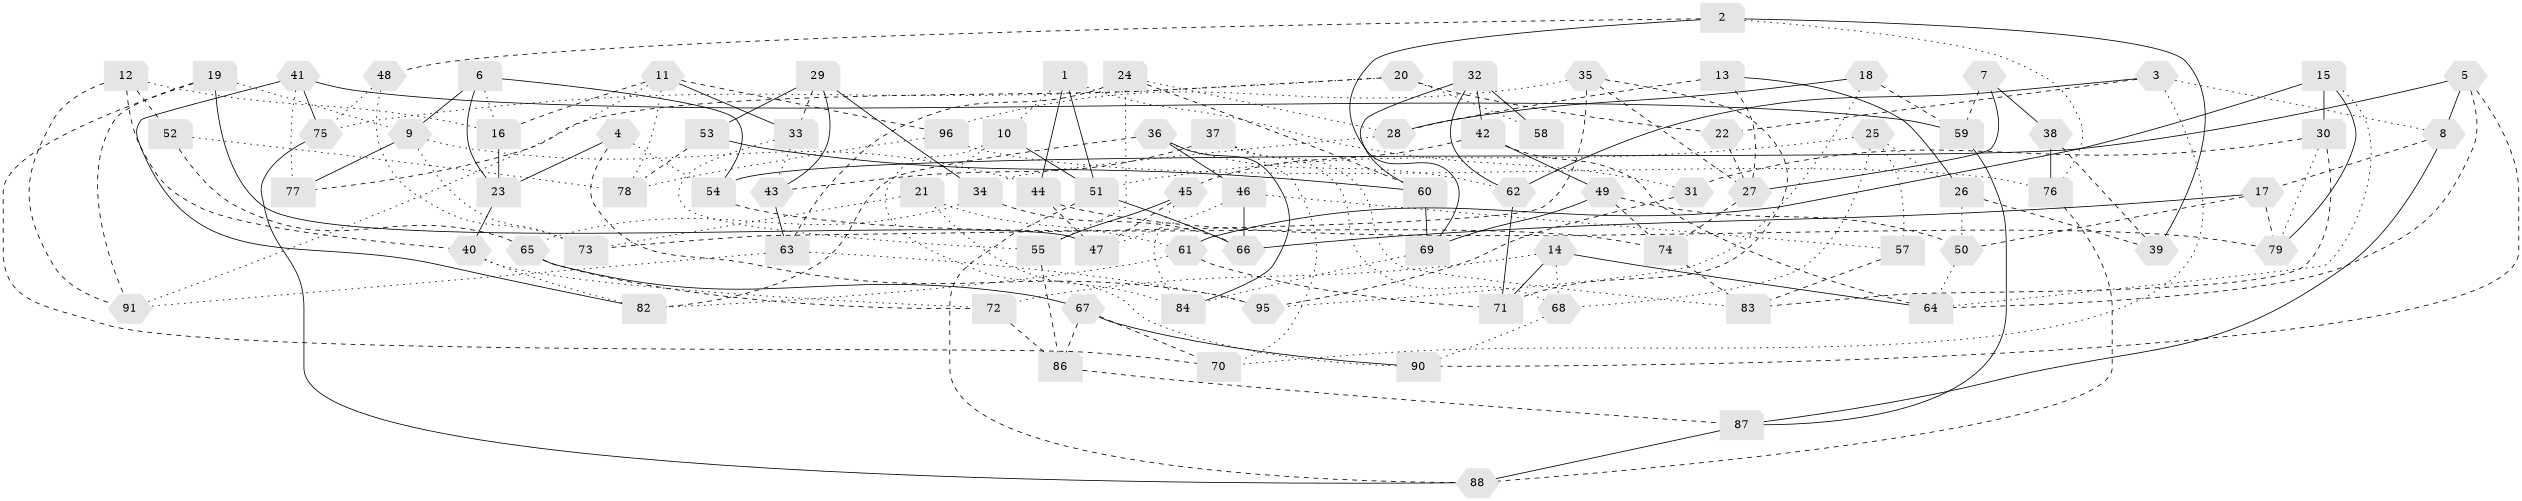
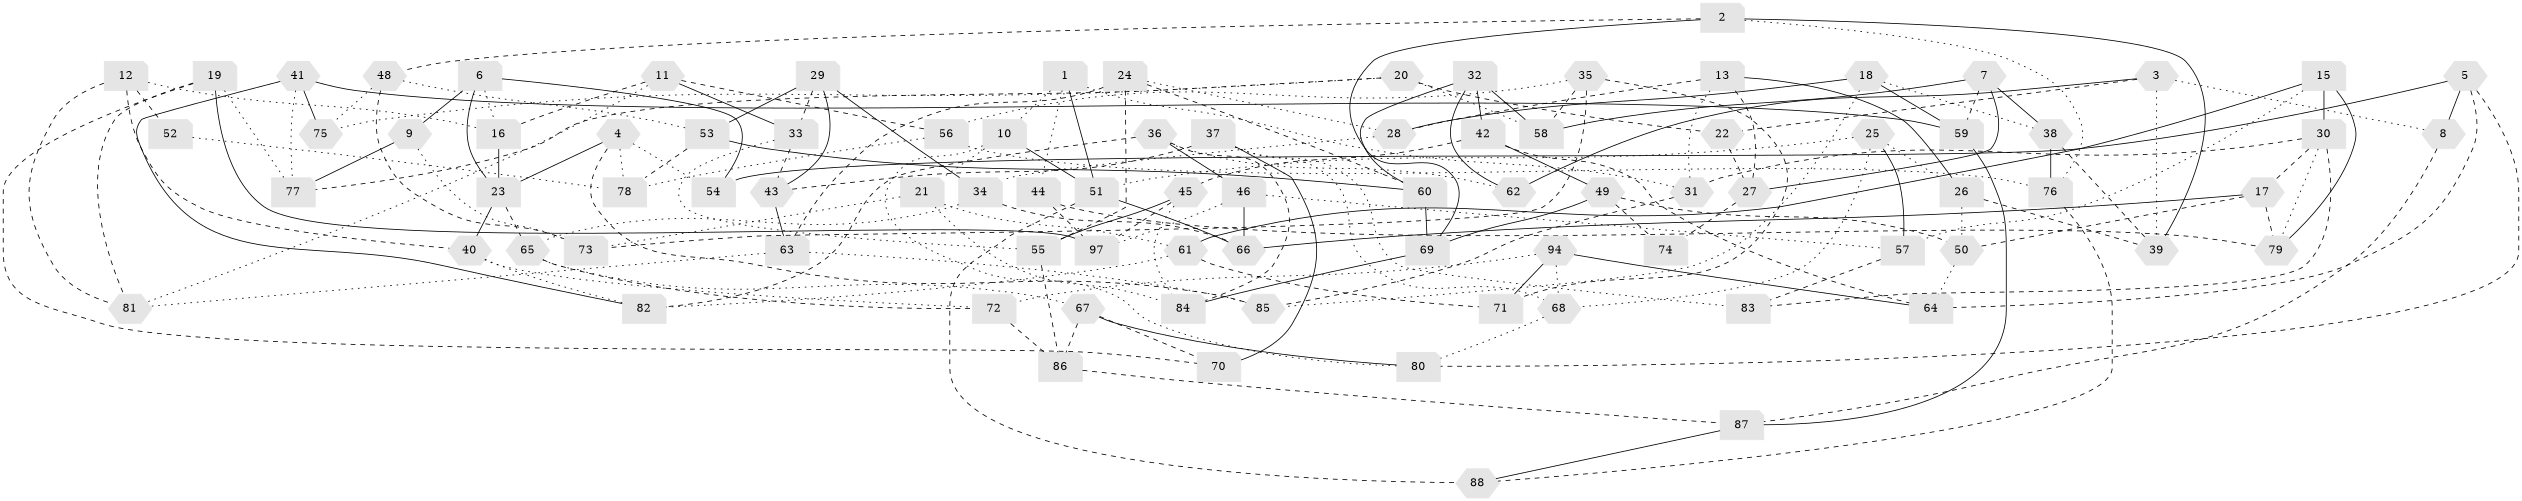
(287, 98) -> (254, 134)
(1910, 103) -> (1910, 103)
none -> (1966, 107)
none -> (587, 110)
none -> (1663, 112)
(947, 134) -> (947, 134)
(1052, 134) -> (1052, 134)
(1668, 134) -> (1564, 105)
(652, 136) -> (622, 163)
none -> (1690, 136)
(708, 156) -> none
(2353, 163) -> (2292, 164)
(783, 166) -> (783, 166)
(1126, 190) -> (1126, 190)
(1901, 190) -> (1901, 190)
(1287, 204) -> (1287, 204)
(432, 205) -> (432, 205)
(351, 230) -> (512, 219)
(1189, 231) -> none
(1317, 250) -> (1317, 250)
(1097, 251) -> (1097, 251)
(1508, 251) -> none
(1555, 251) -> (1555, 251)
(2236, 276) -> (2123, 189)
(1710, 282) -> none
(1270, 286) -> (1270, 286)
(803, 287) -> (803, 287)
(130, 309) -> (130, 309)
(1263, 309) -> (1263, 309)
(1814, 347) -> (2157, 163)
(2137, 353) -> (2137, 353)
(1419, 367) -> (1419, 367)
(742, 466) -> none
